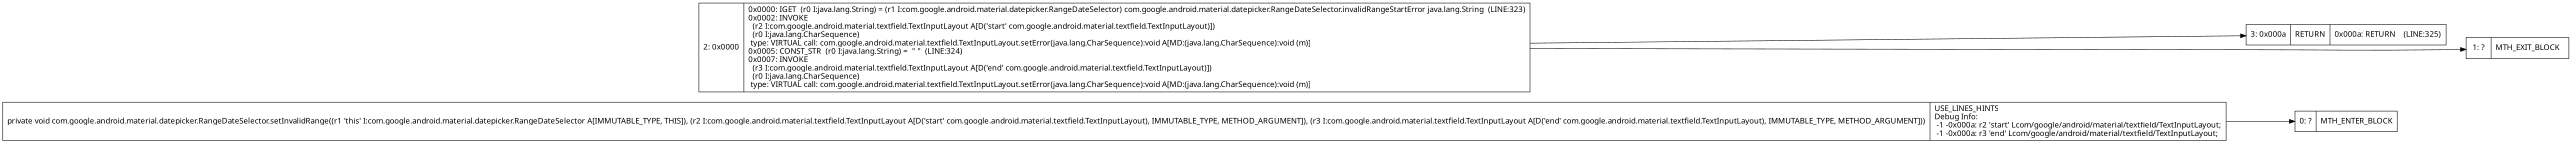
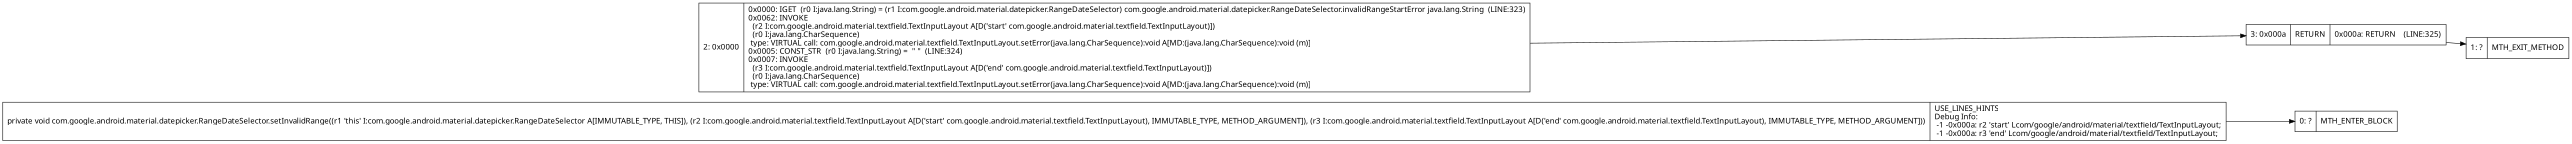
(780, 18) -> (780, 18)
(2528, 48) -> (2528, 48)
(1995, 49) -> (2453, 43)
